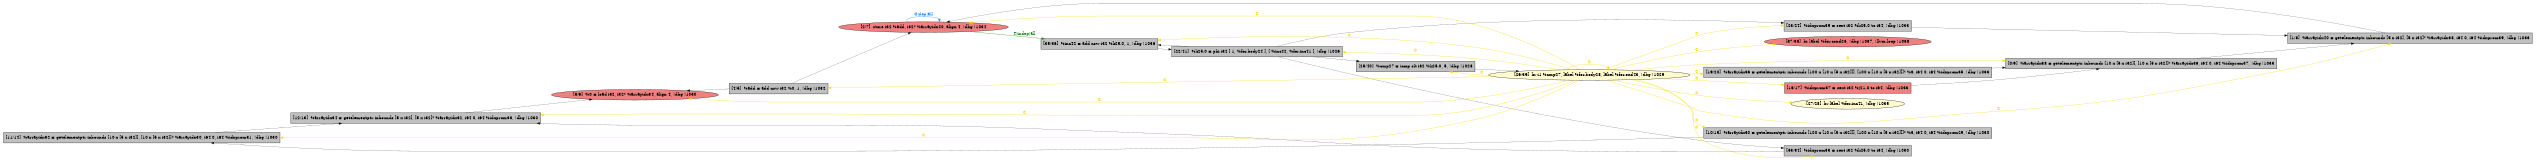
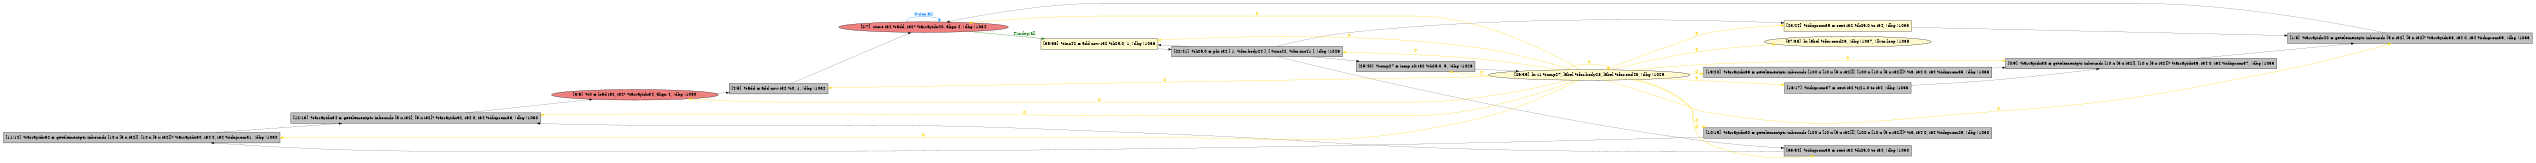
(1848, 26) -> (1848, 26)
(1848, 42) -> (1848, 42)
(1099, 44) -> (1099, 44)
(1848, 88) -> (1848, 88)
(709, 90) -> (721, 93)
(1848, 104) -> none
